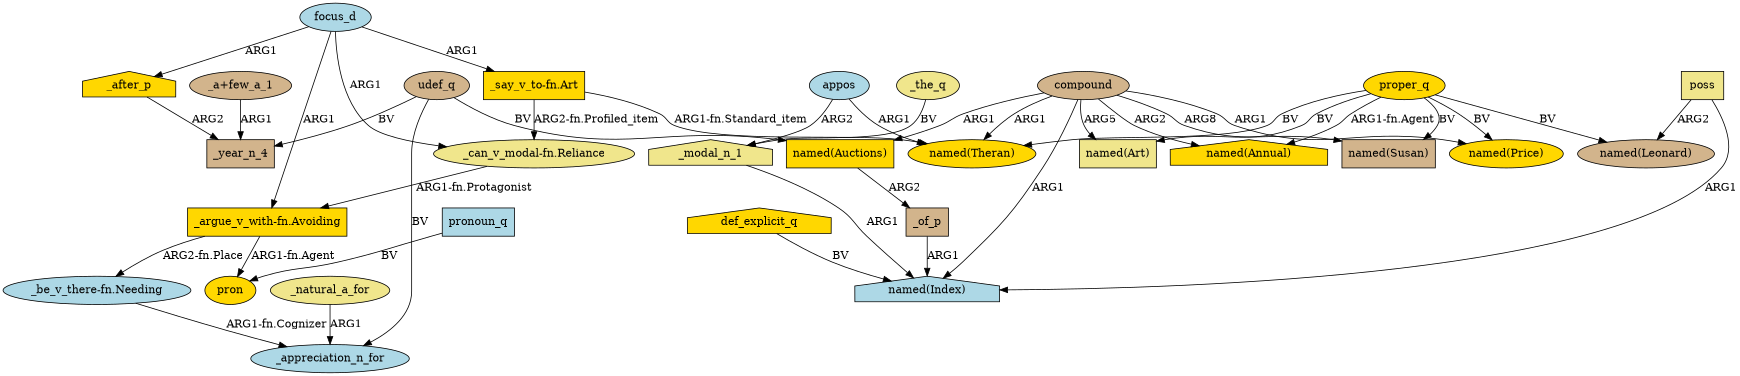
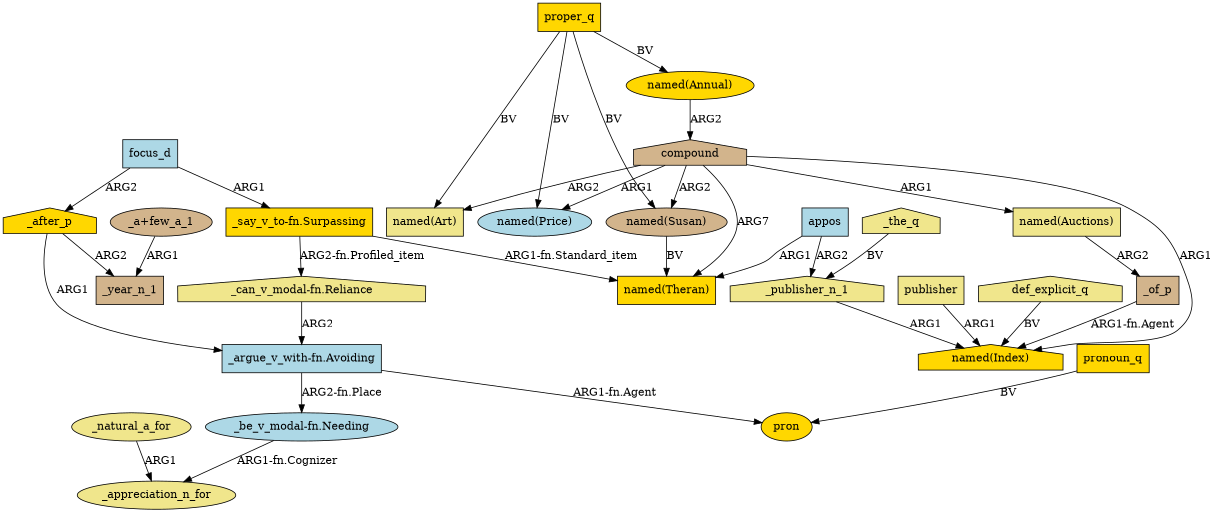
(336, 17) -> (150, 154)
(261, 51) -> (122, 188)
(437, 86) -> none
(534, 86) -> (299, 222)
(839, 86) -> (825, 222)
(928, 86) -> (901, 222)
(1083, 86) -> (690, 154)
(1404, 86) -> (569, 17)
(1703, 86) -> (931, 290)
(359, 115) -> none
(303, 116) -> (97, 326)
(1030, 120) -> (753, 222)
(1100, 120) -> (584, 188)
(1201, 120) -> (695, 188)
(1393, 120) -> (645, 51)
(1262, 127) -> (667, 252)
(1141, 129) -> (690, 116)
(241, 154) -> (130, 290)
(534, 154) -> (302, 290)
(711, 154) -> (807, 290)
(840, 154) -> (1067, 222)
(972, 154) -> (667, 290)
(1249, 154) -> (690, 86)
(1389, 154) -> (667, 222)
(1506, 154) -> (535, 222)
(1646, 154) -> none
(474, 188) -> (318, 324)
(267, 222) -> (302, 359)
(478, 222) -> (1113, 359)
(759, 222) -> (1050, 290)
(943, 256) -> (1133, 324)
(97, 290) -> (302, 427)
(927, 290) -> (991, 359)
(330, 359) -> (157, 495)
